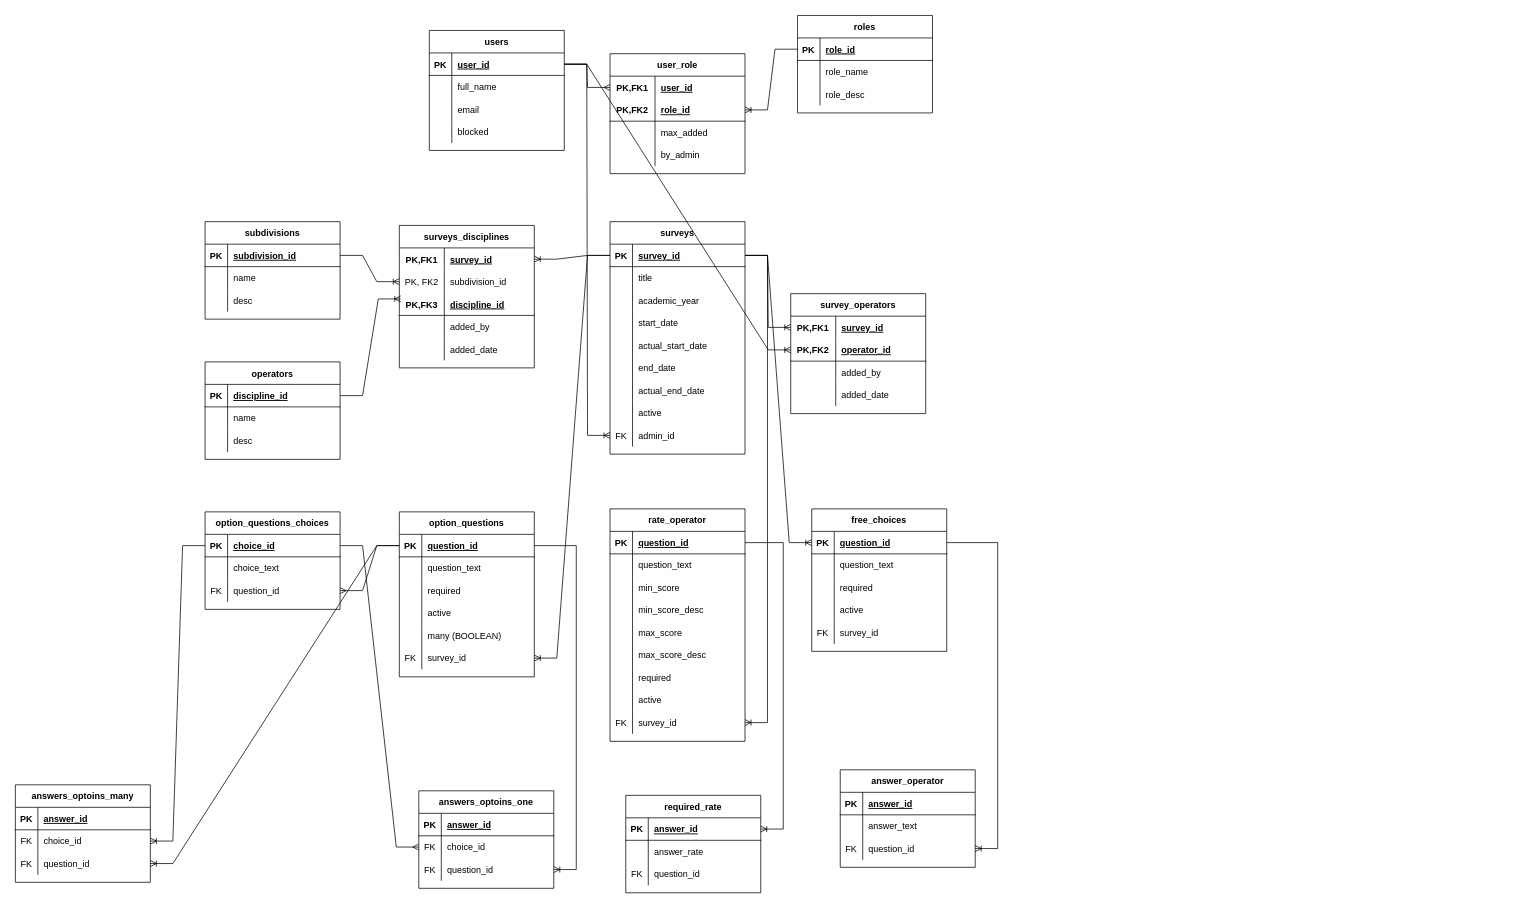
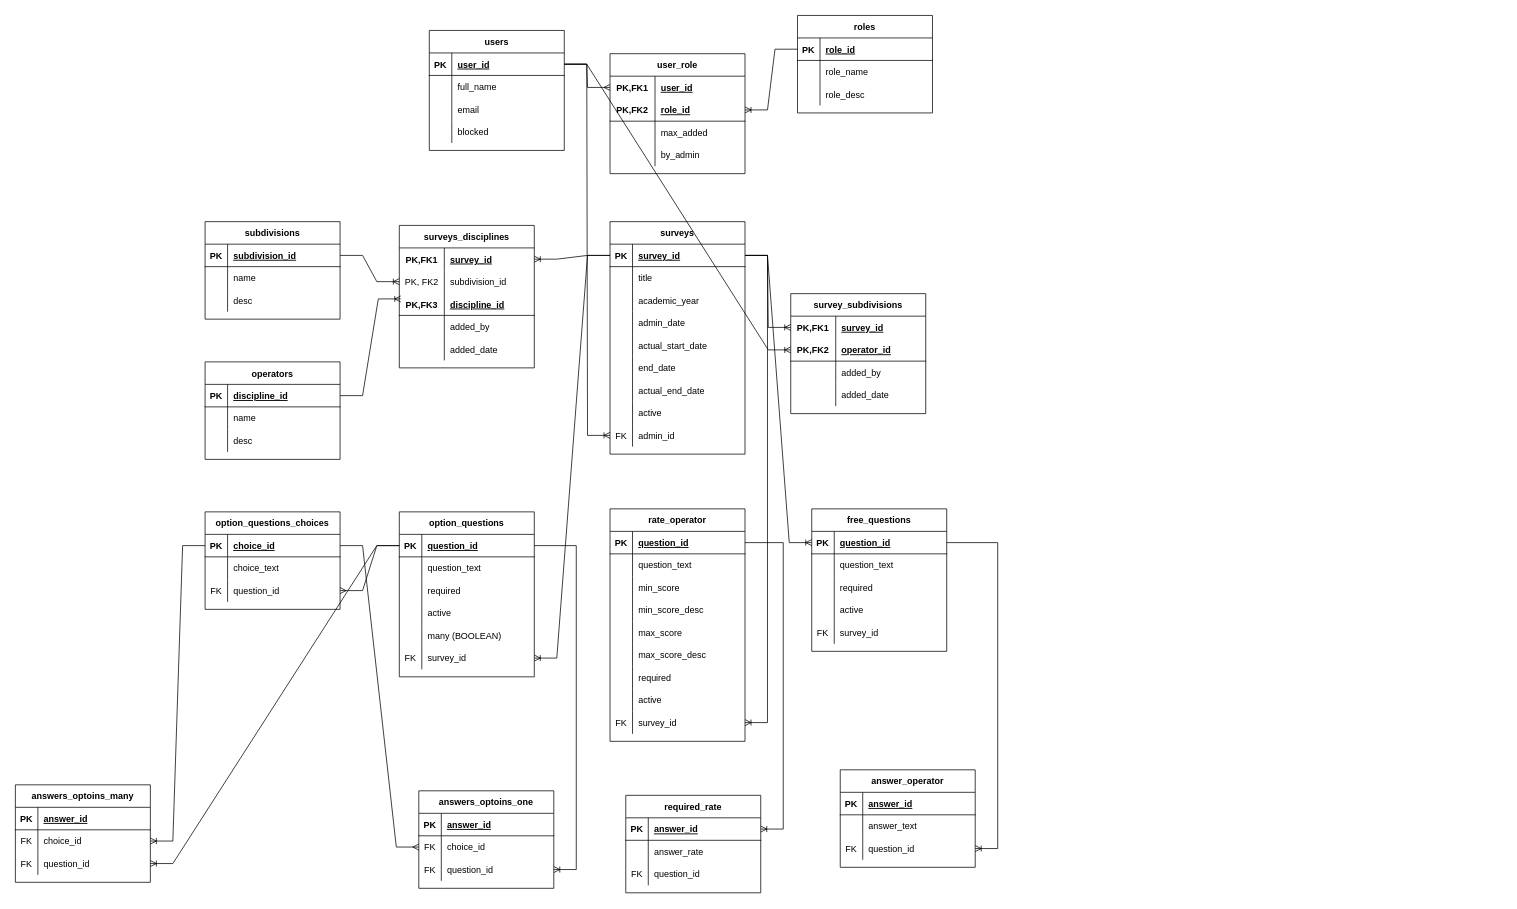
(858, 305) -> (858, 305)
(663, 323) -> (662, 323)
(879, 521) -> (879, 521)
